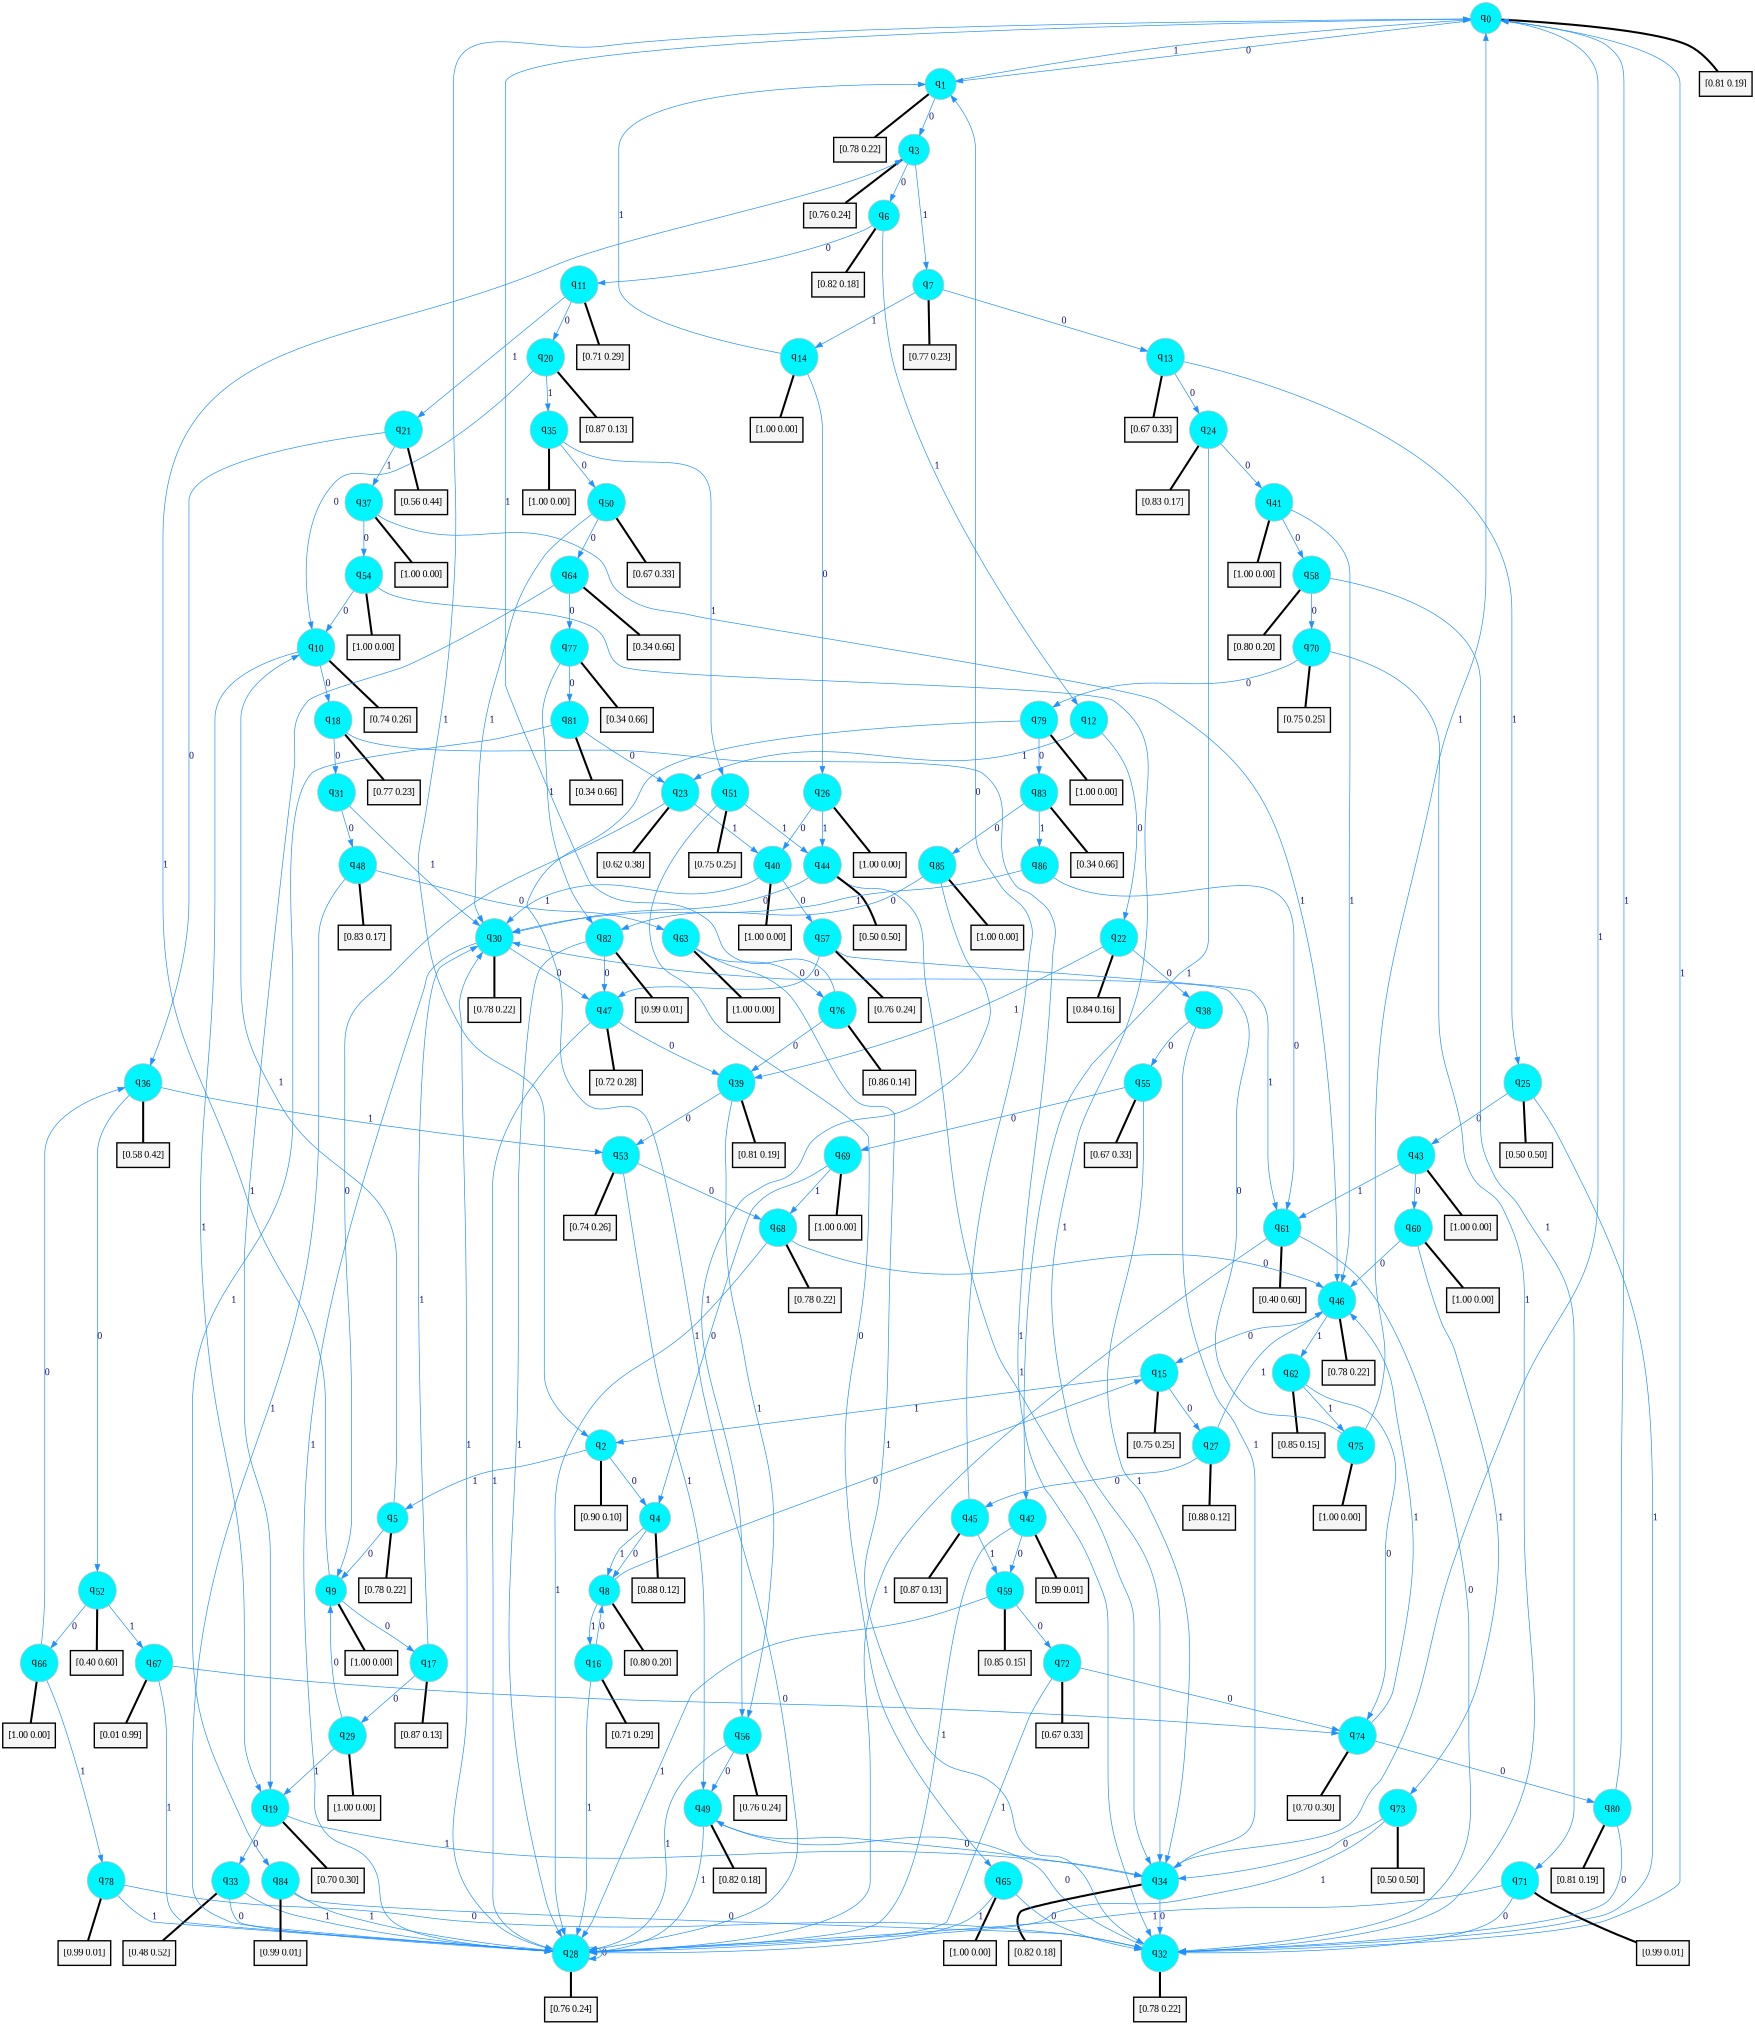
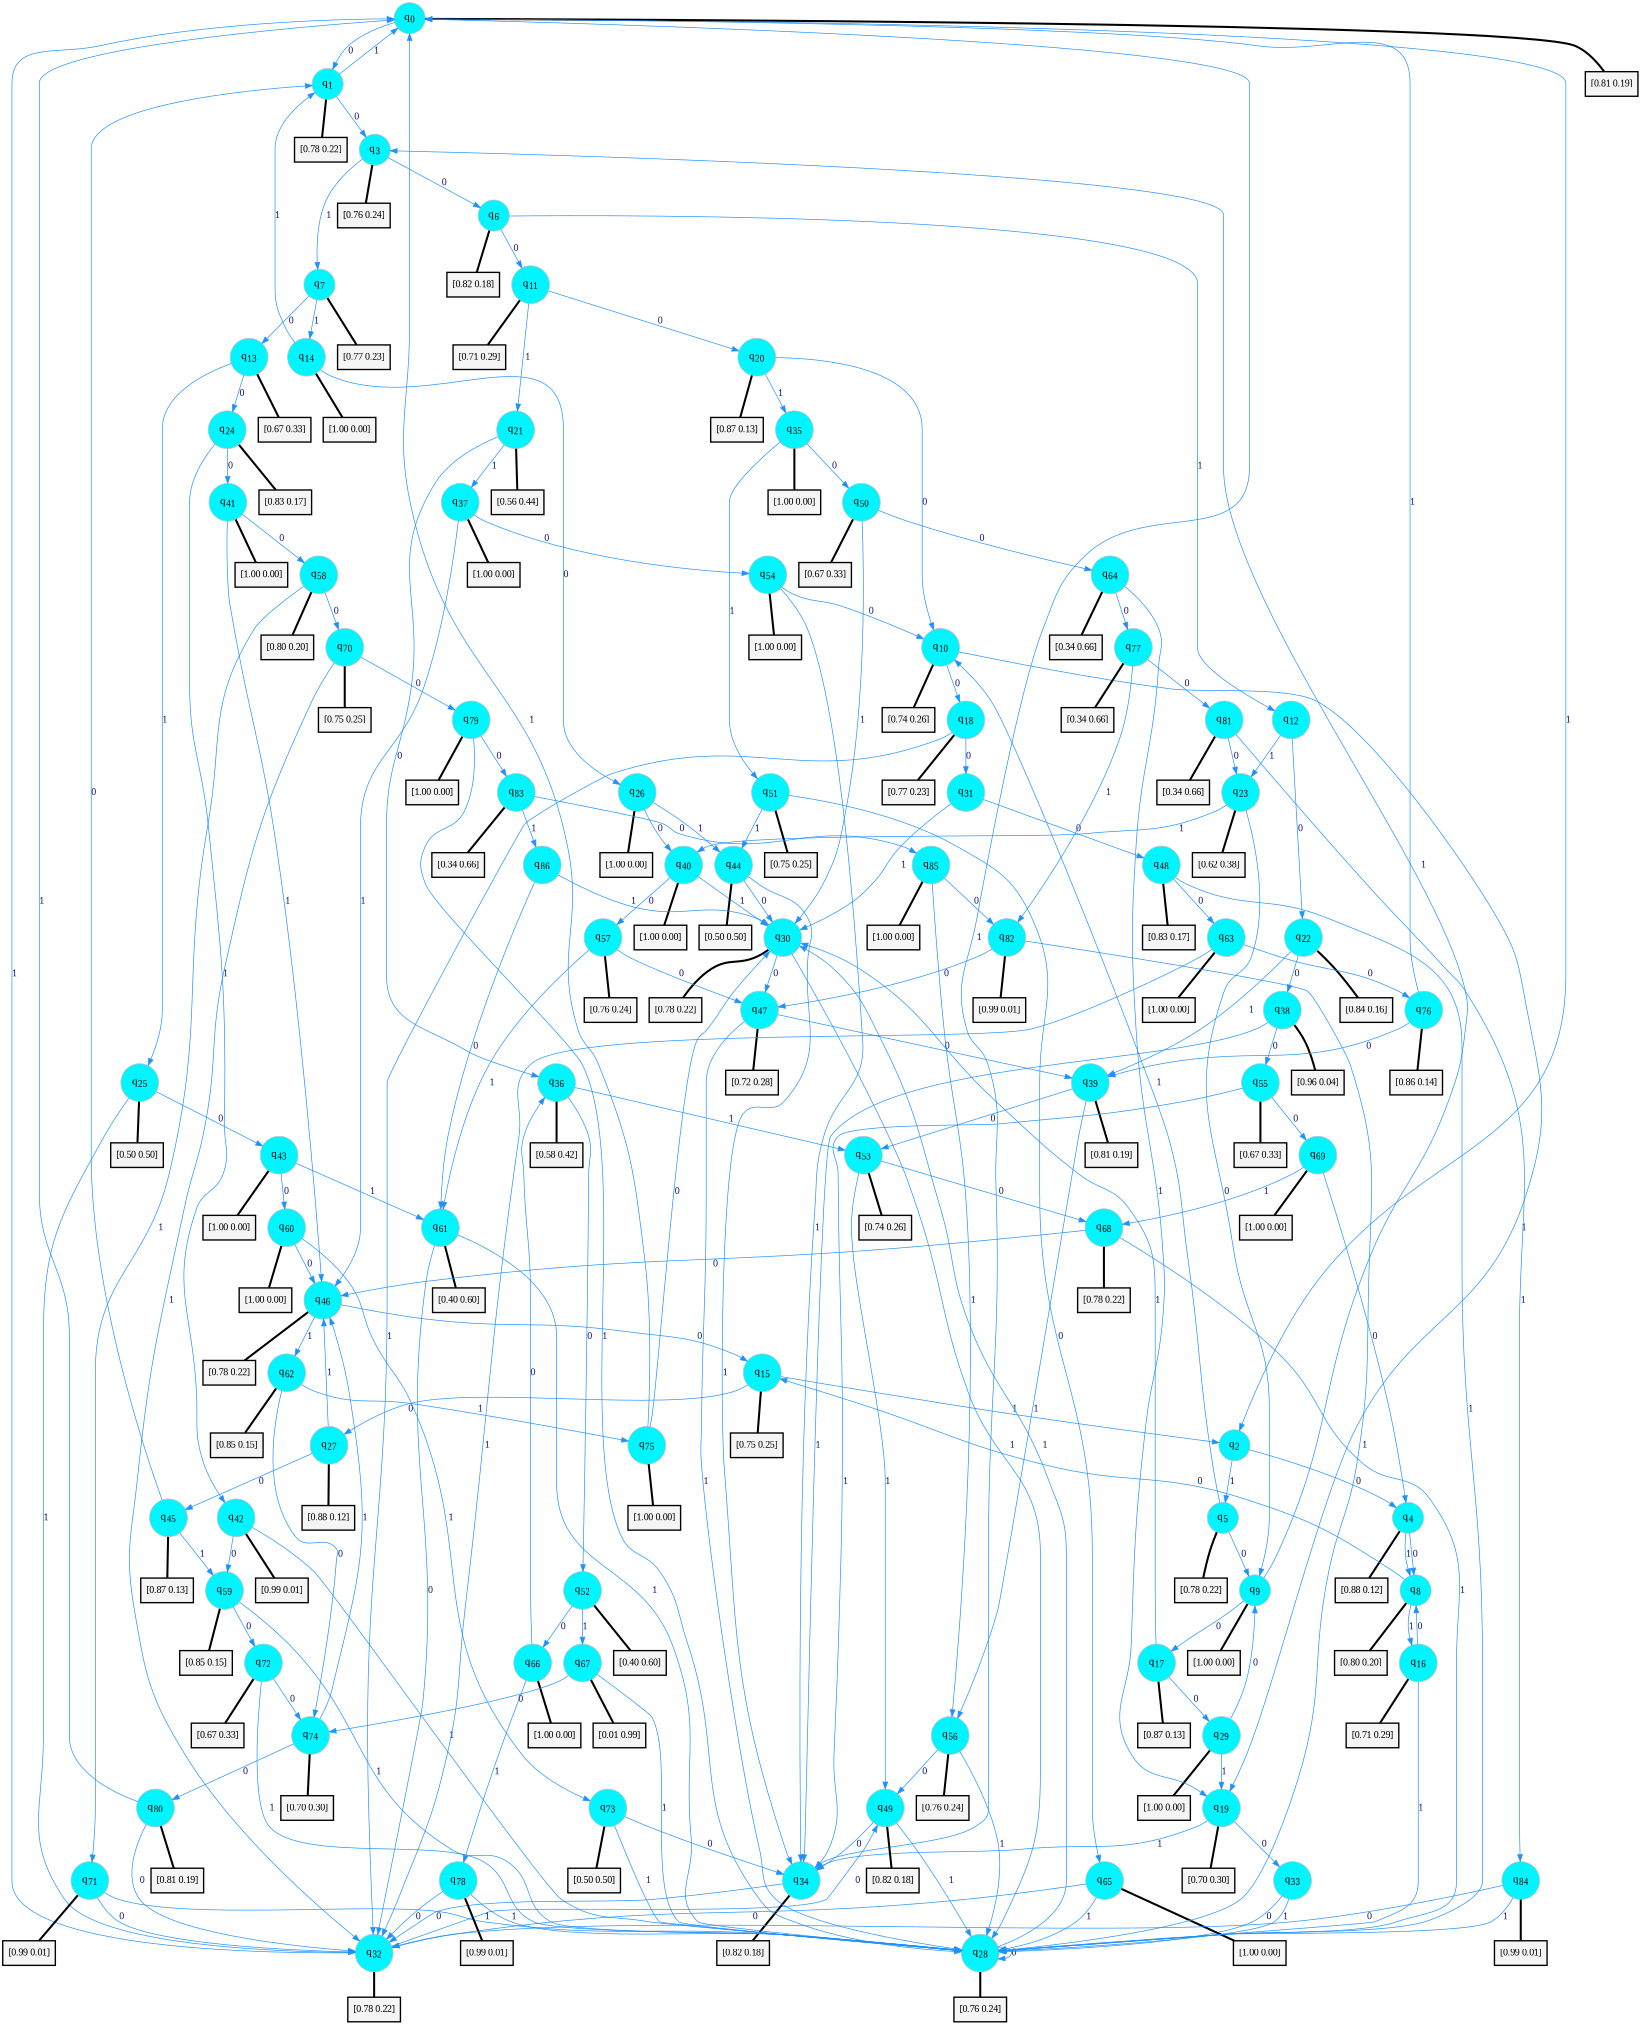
none -> (1318, 1083)
(601, 1518) -> none
(149, 1953) -> none
